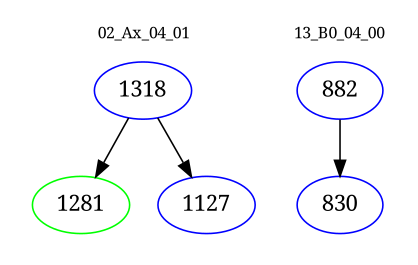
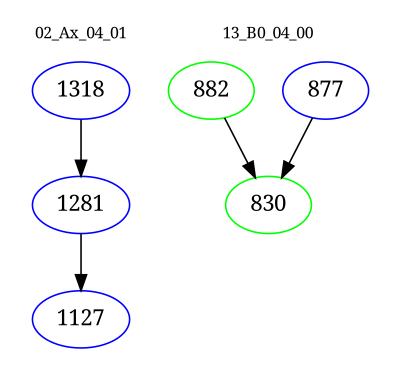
none -> (326, 91)
(340, 91) -> (211, 91)
(171, 140) -> (81, 254)
(81, 205) -> (81, 205)
(340, 205) -> (269, 205)
